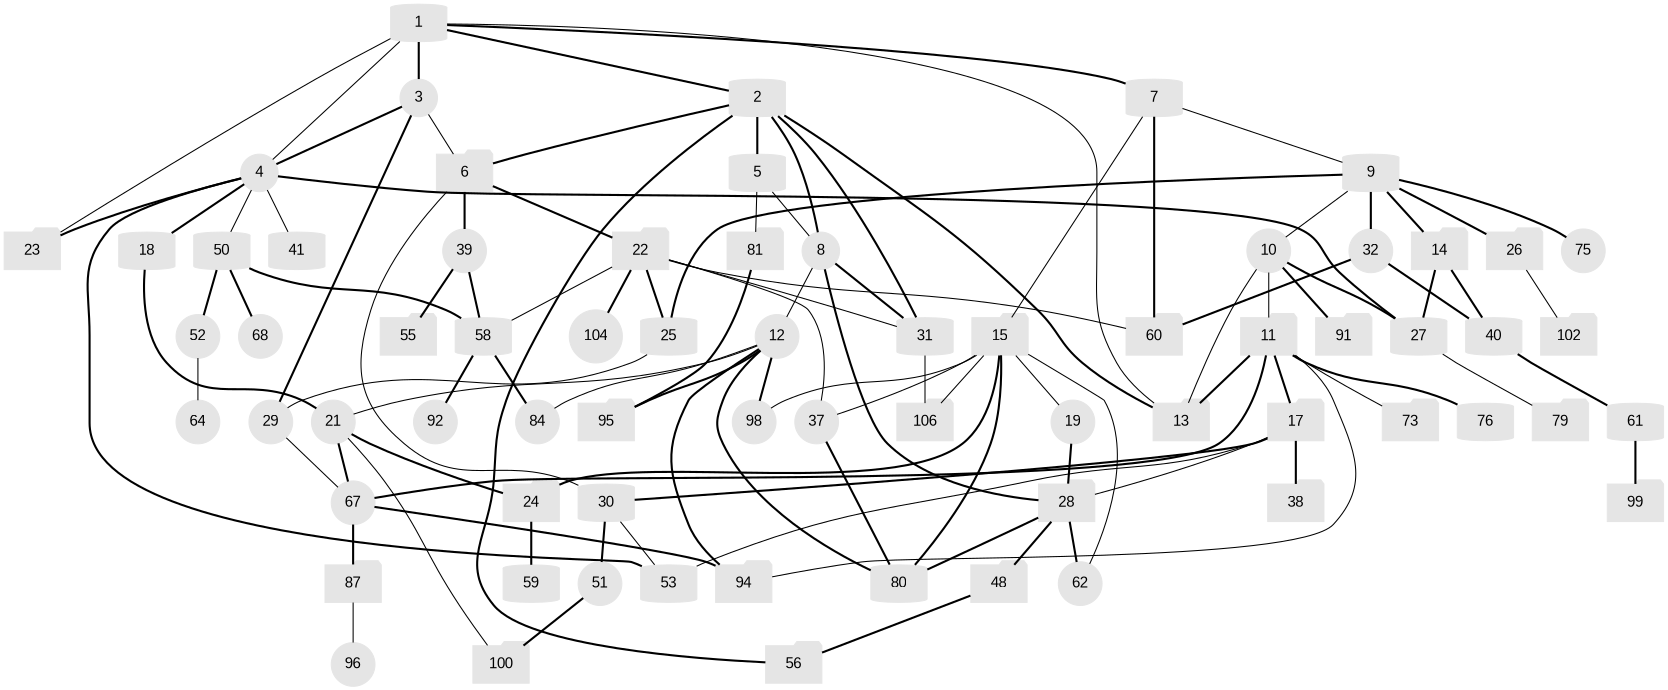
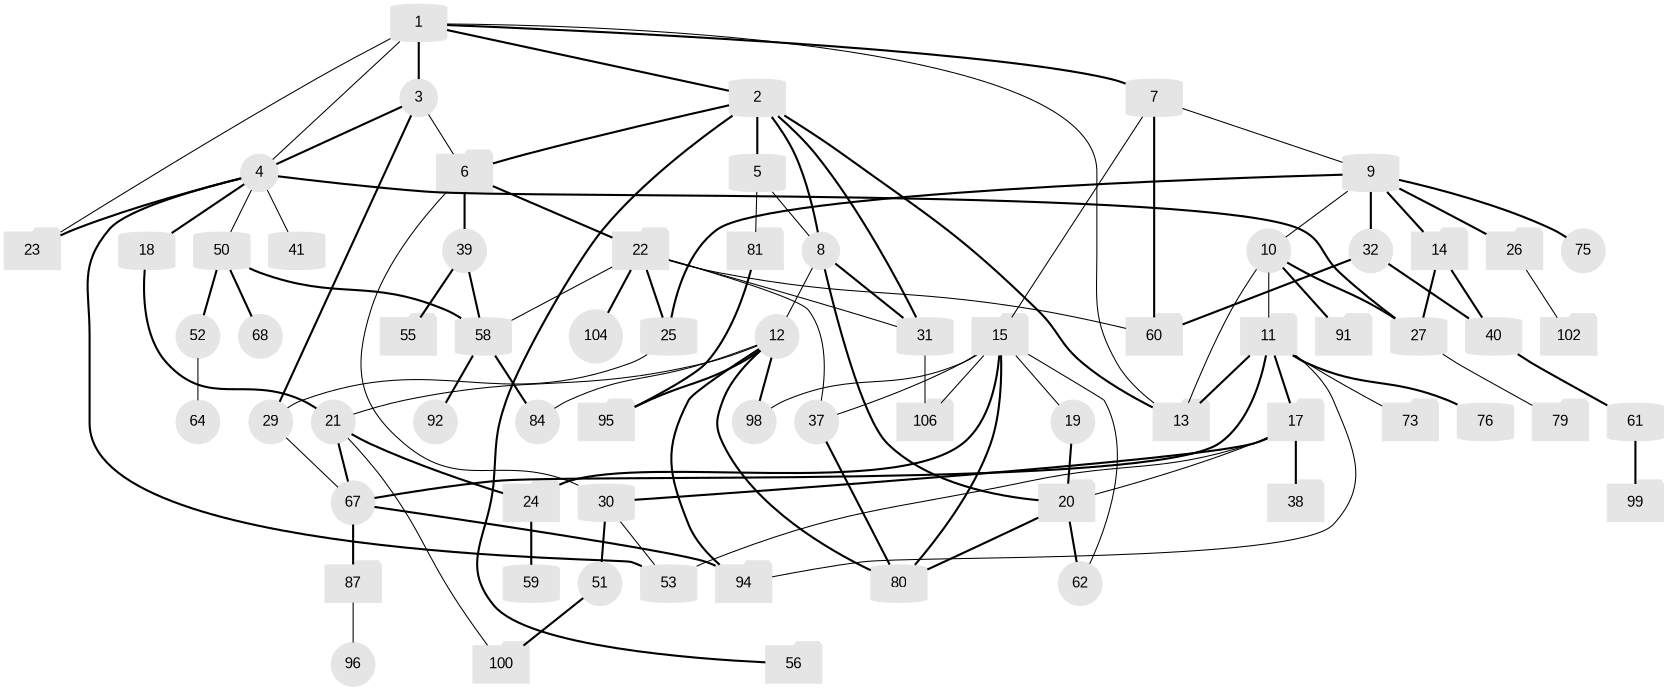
(1067, 503) -> (1067, 503)
(999, 584) -> none
